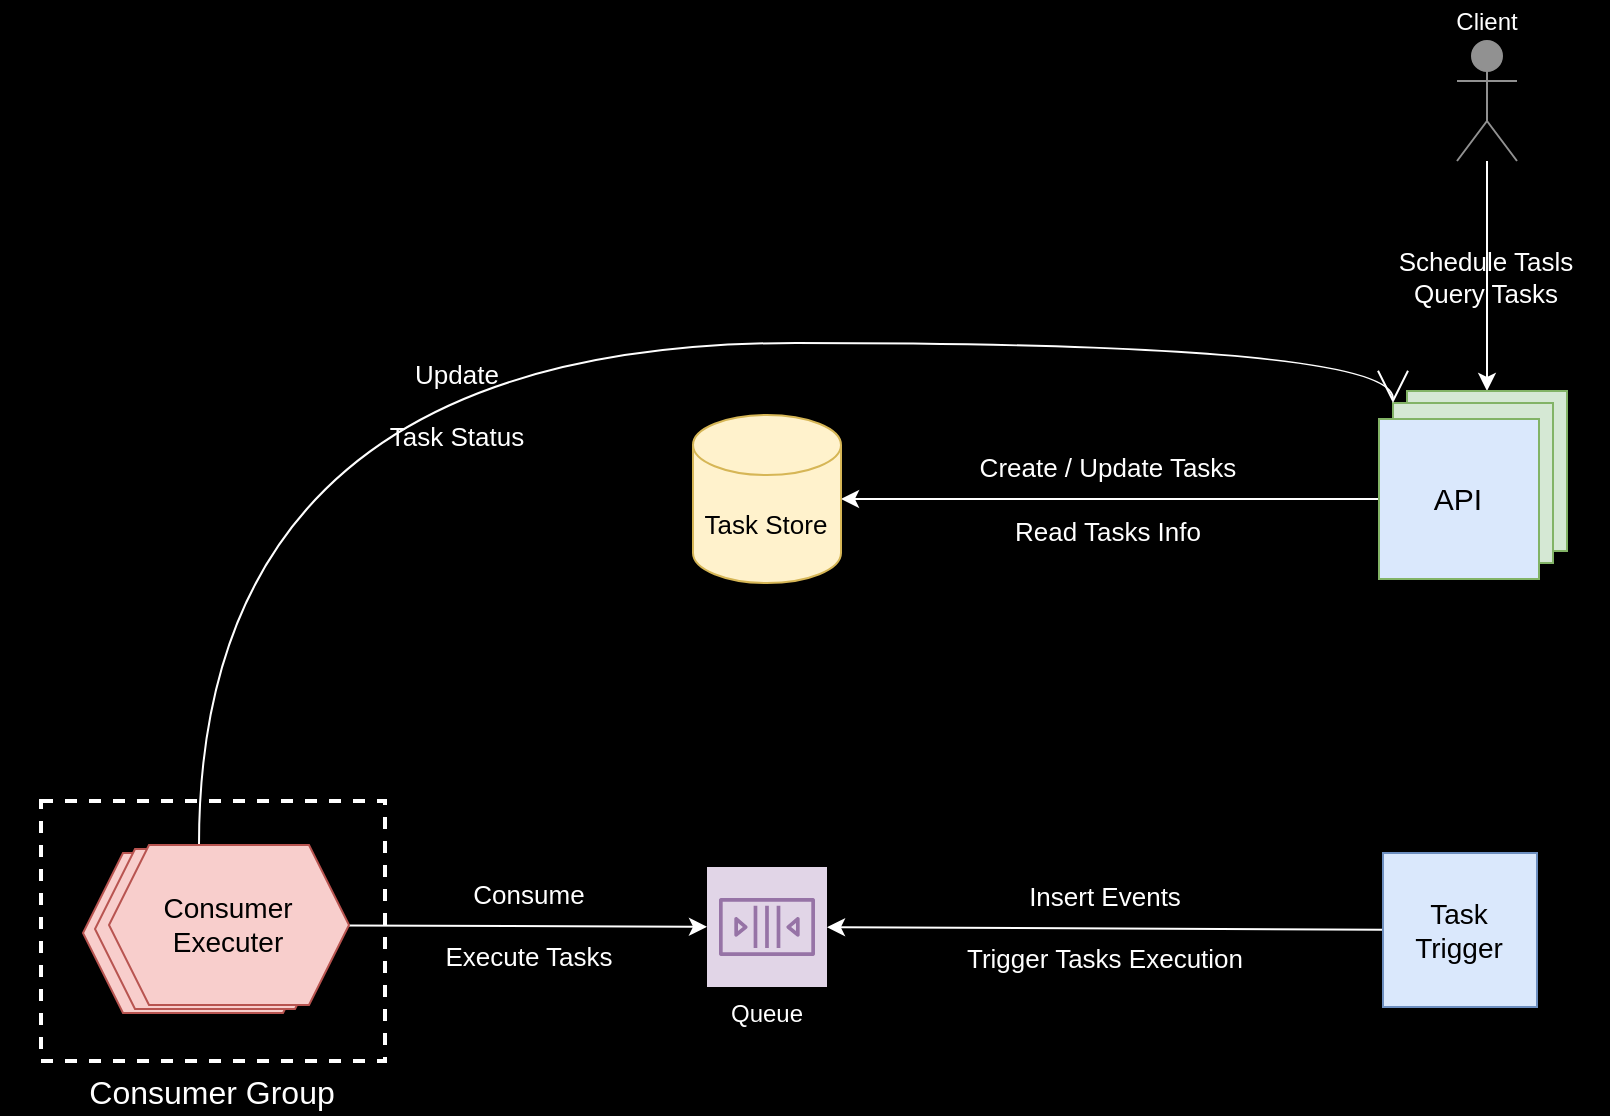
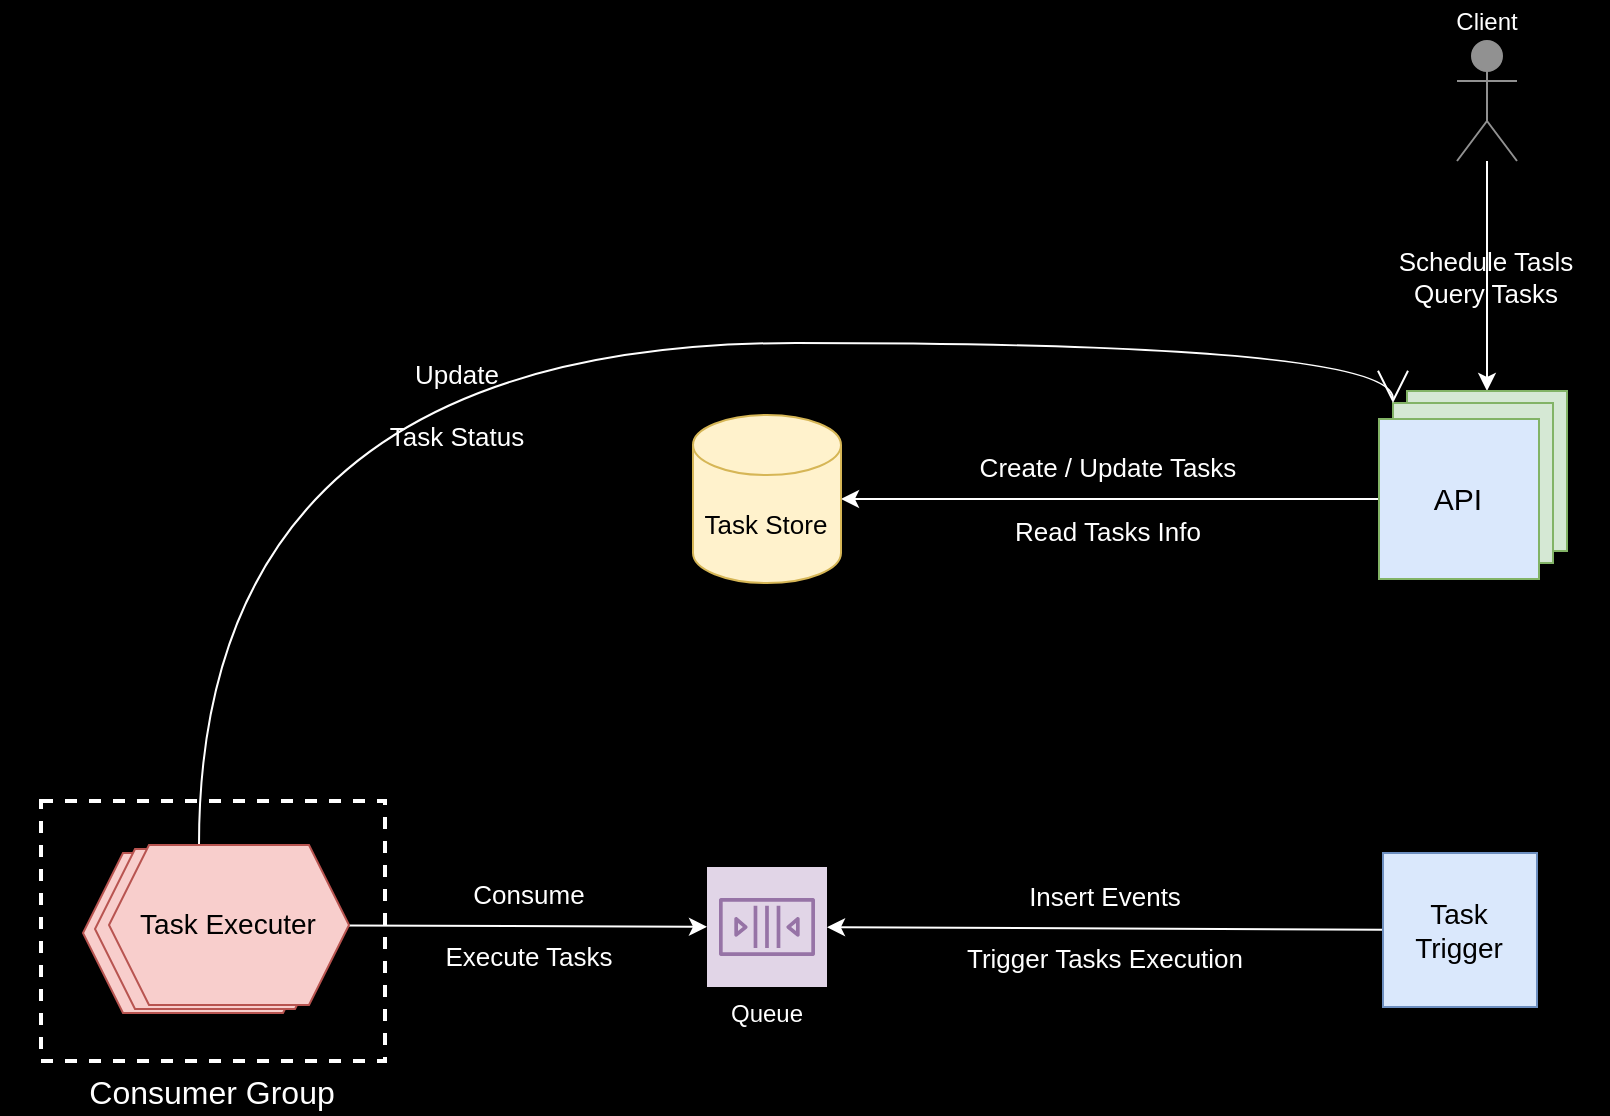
(229, 925) -> (229, 925)
